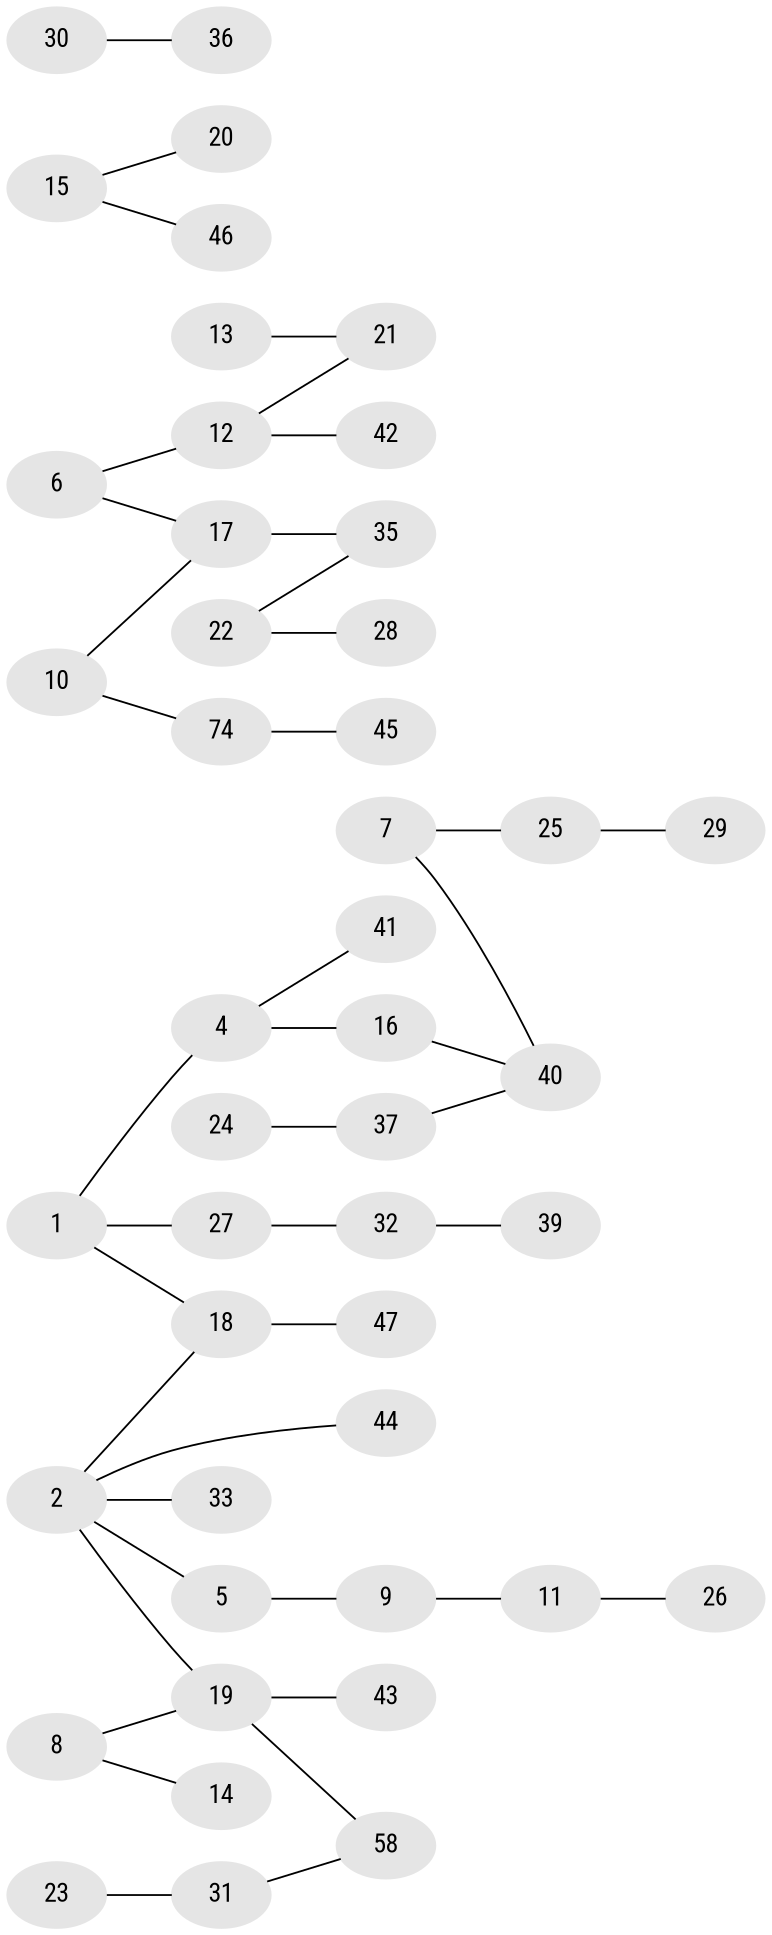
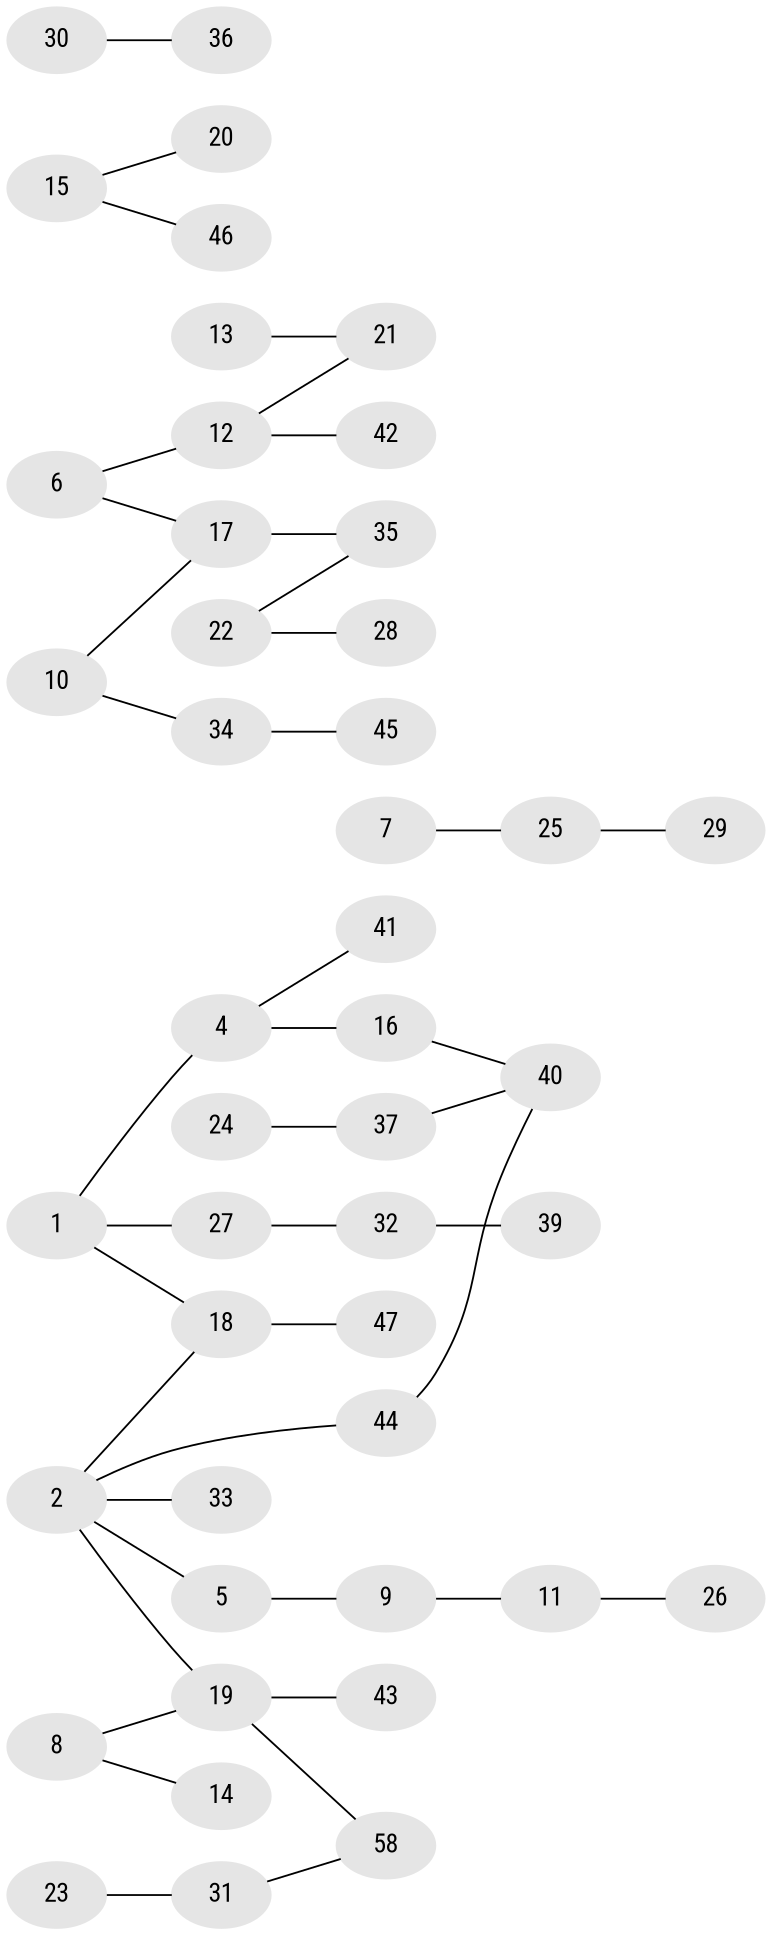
(221, 732) -> (221, 732)
(480, 948) -> (478, 1255)
